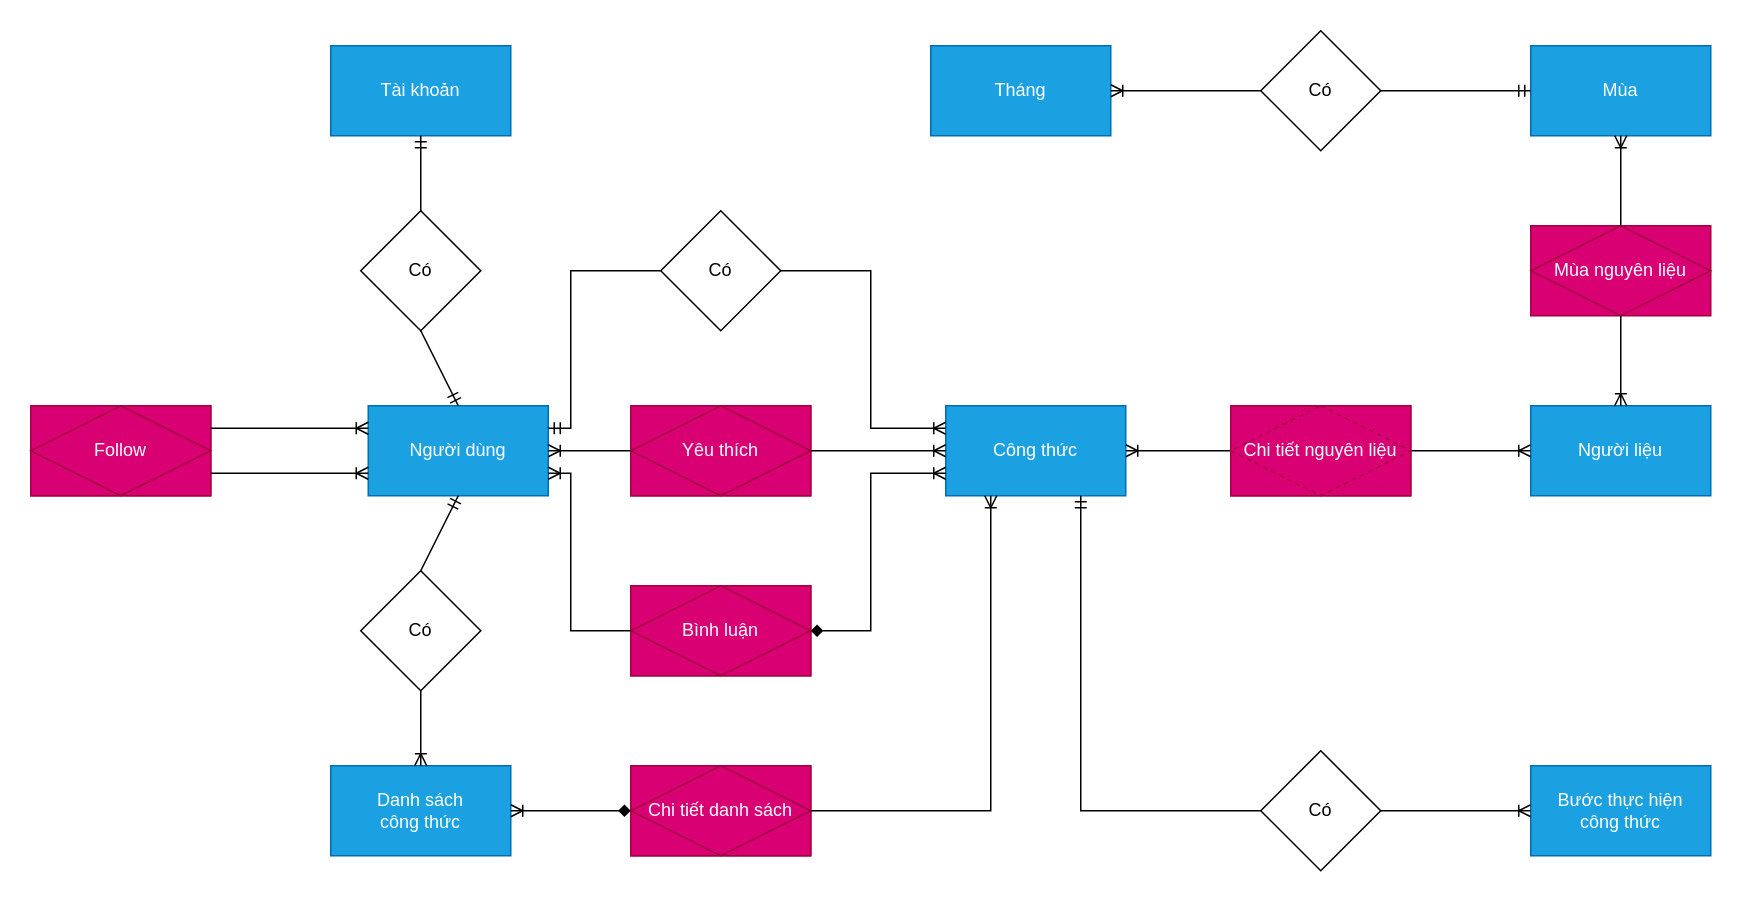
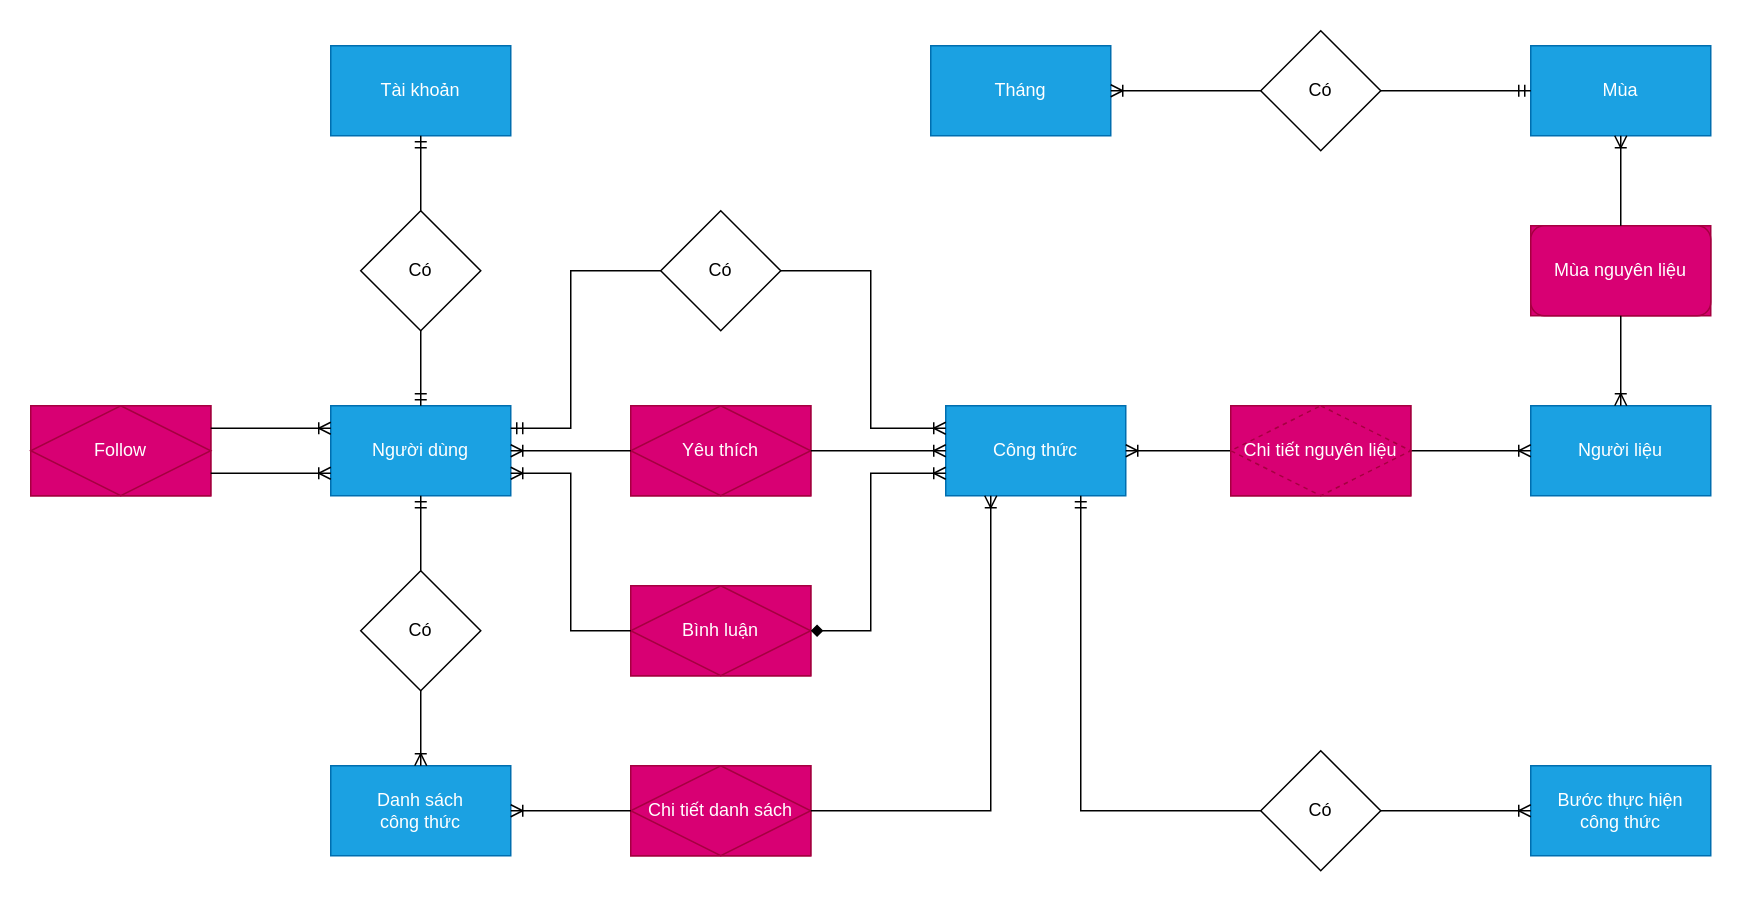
(1621, 271) -> (1621, 271)
(458, 451) -> (421, 451)
(618, 811) -> (623, 811)
